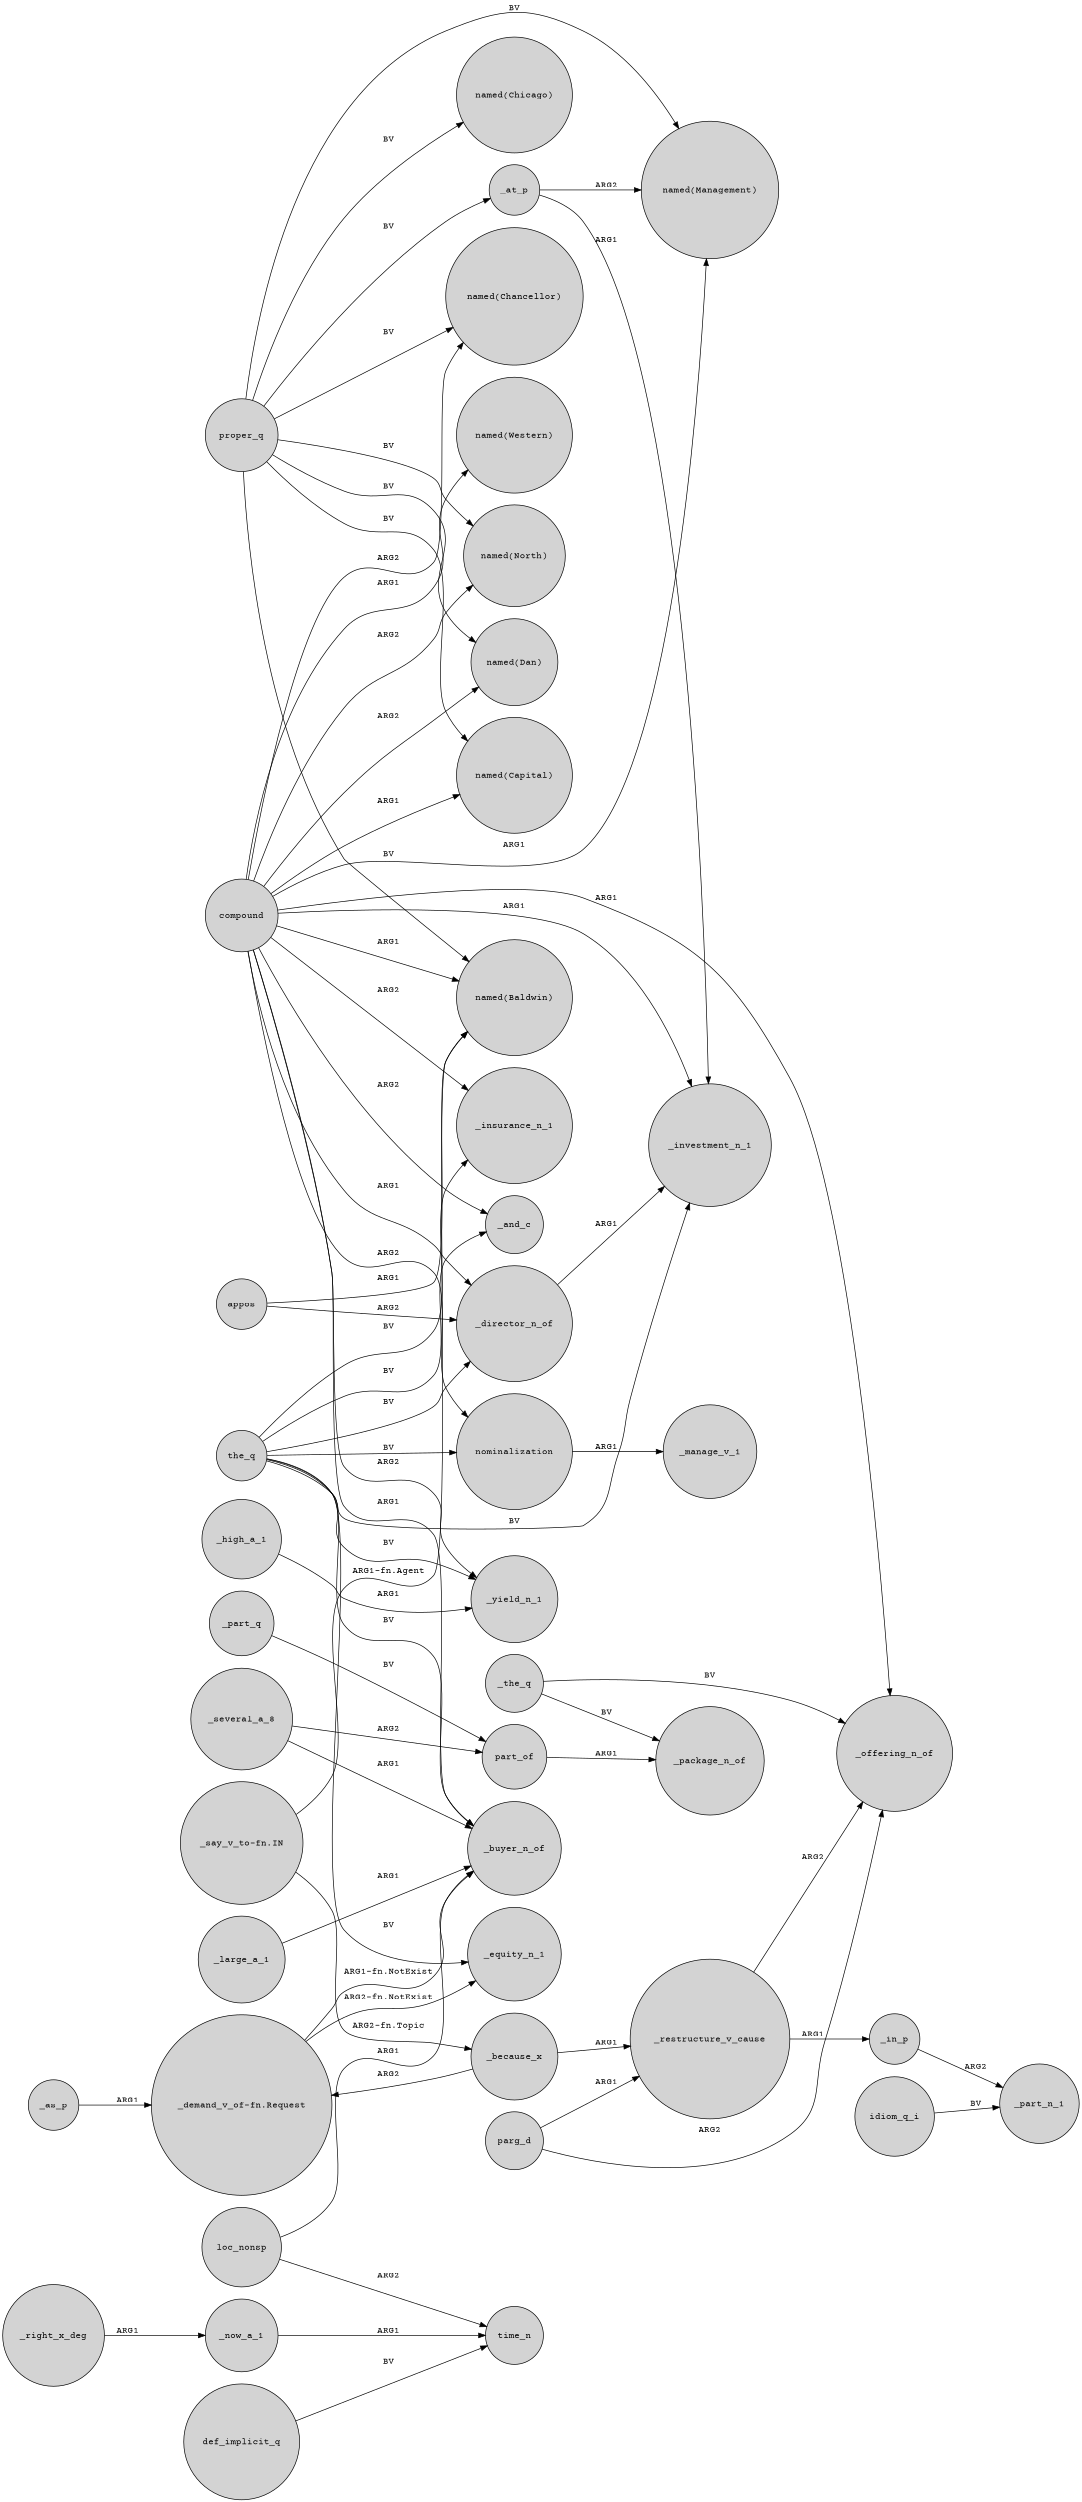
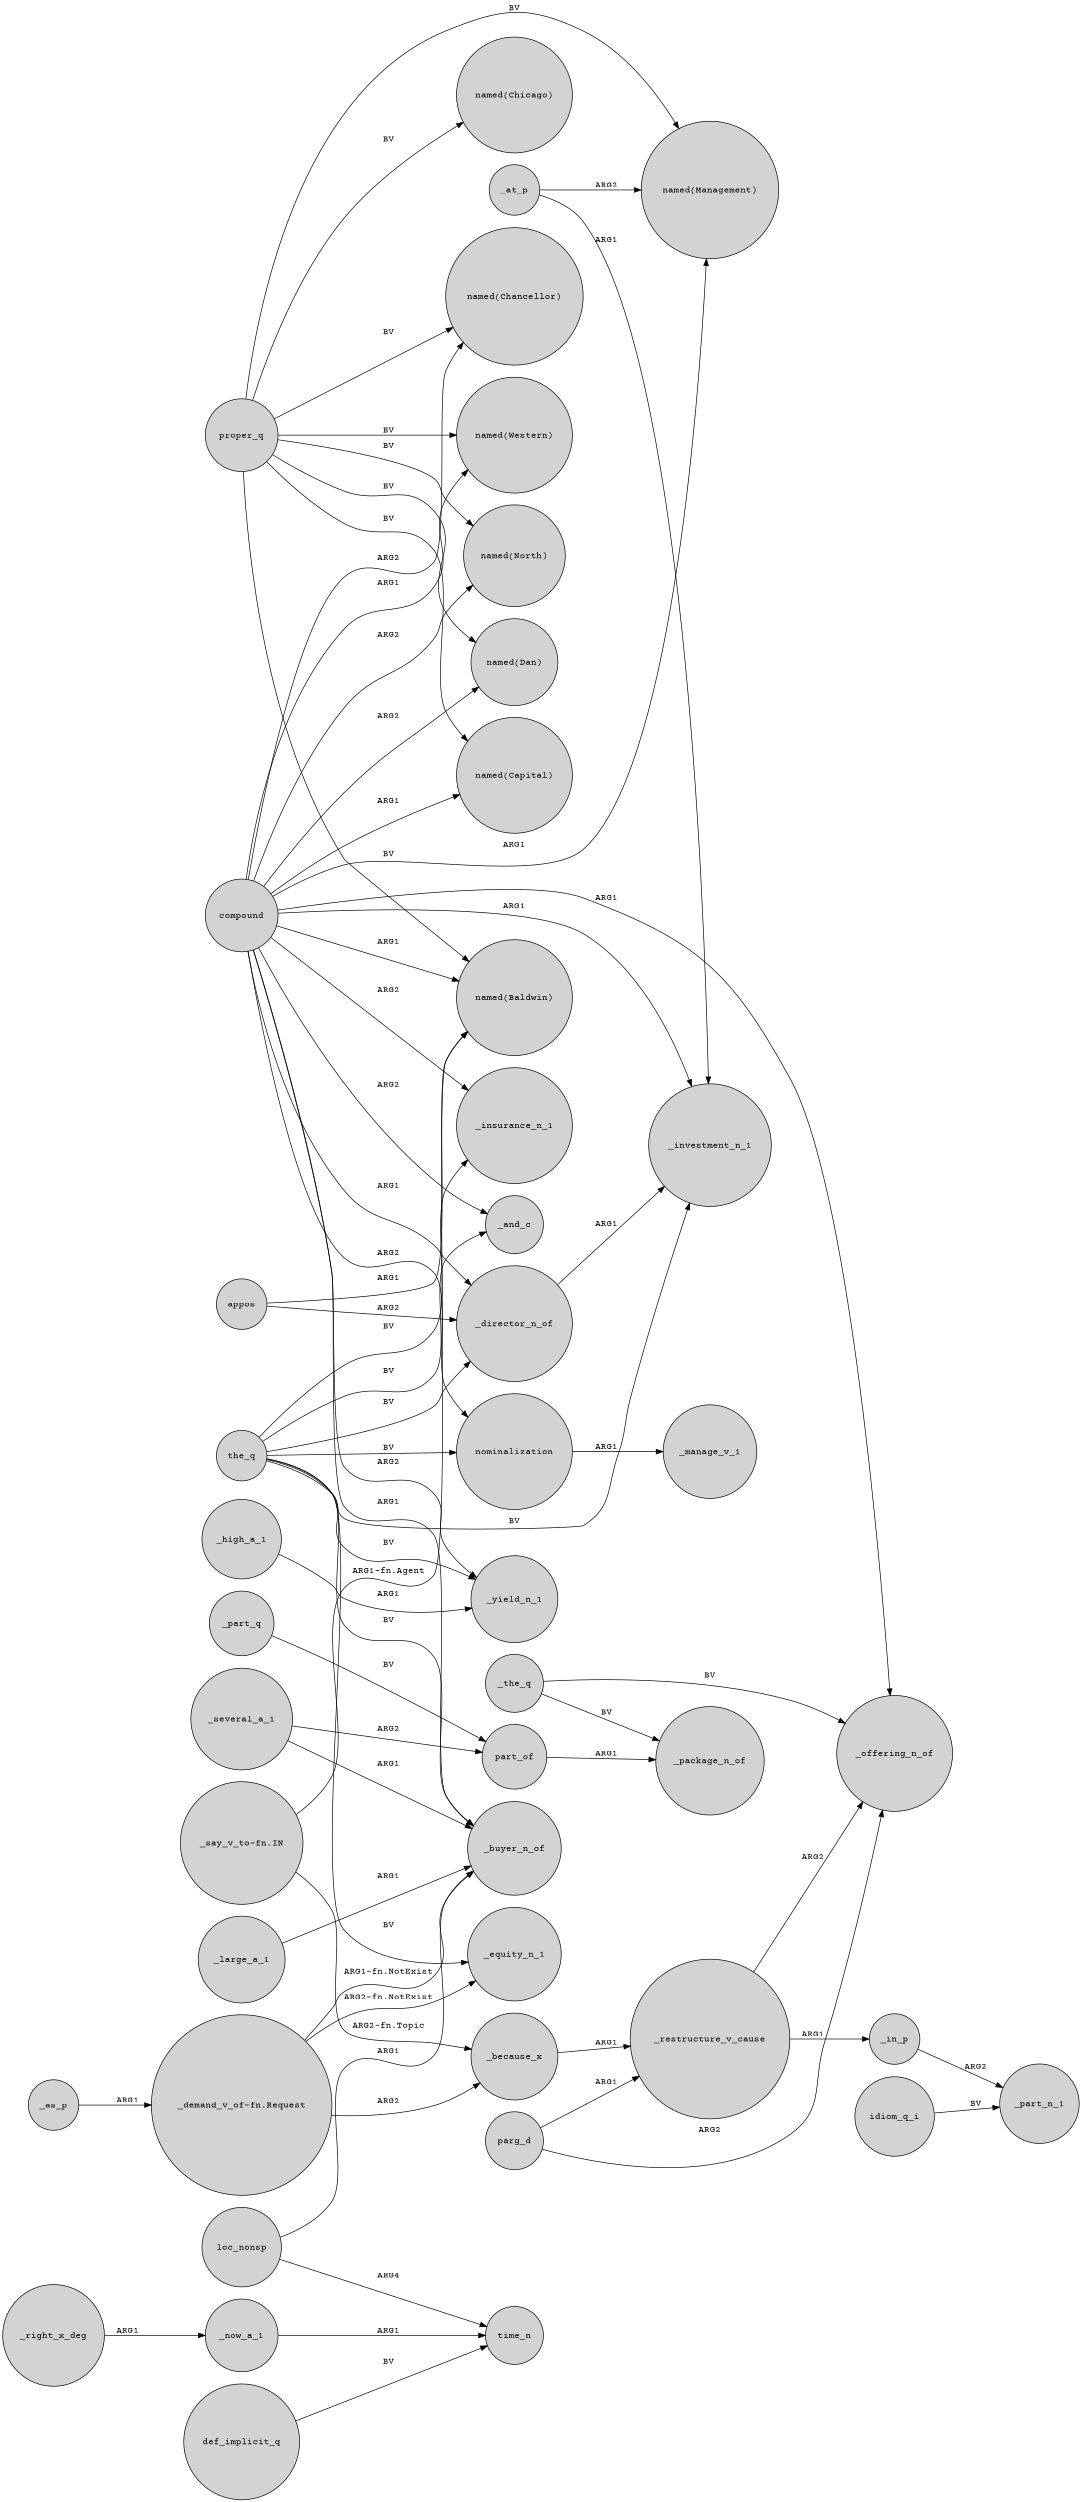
(364, 292) -> (364, 435)
(242, 1719) -> (242, 1719)
(406, 2084) -> (405, 2112)
(389, 2275) -> (389, 2275)
